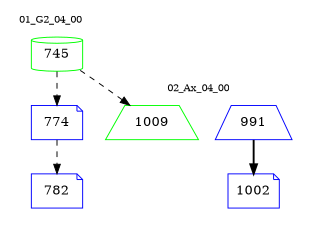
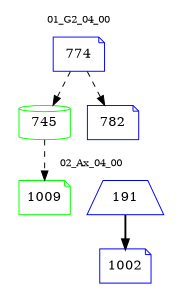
(57, 84) -> (64, 84)
(152, 123) -> (45, 198)
(254, 123) -> (125, 198)
